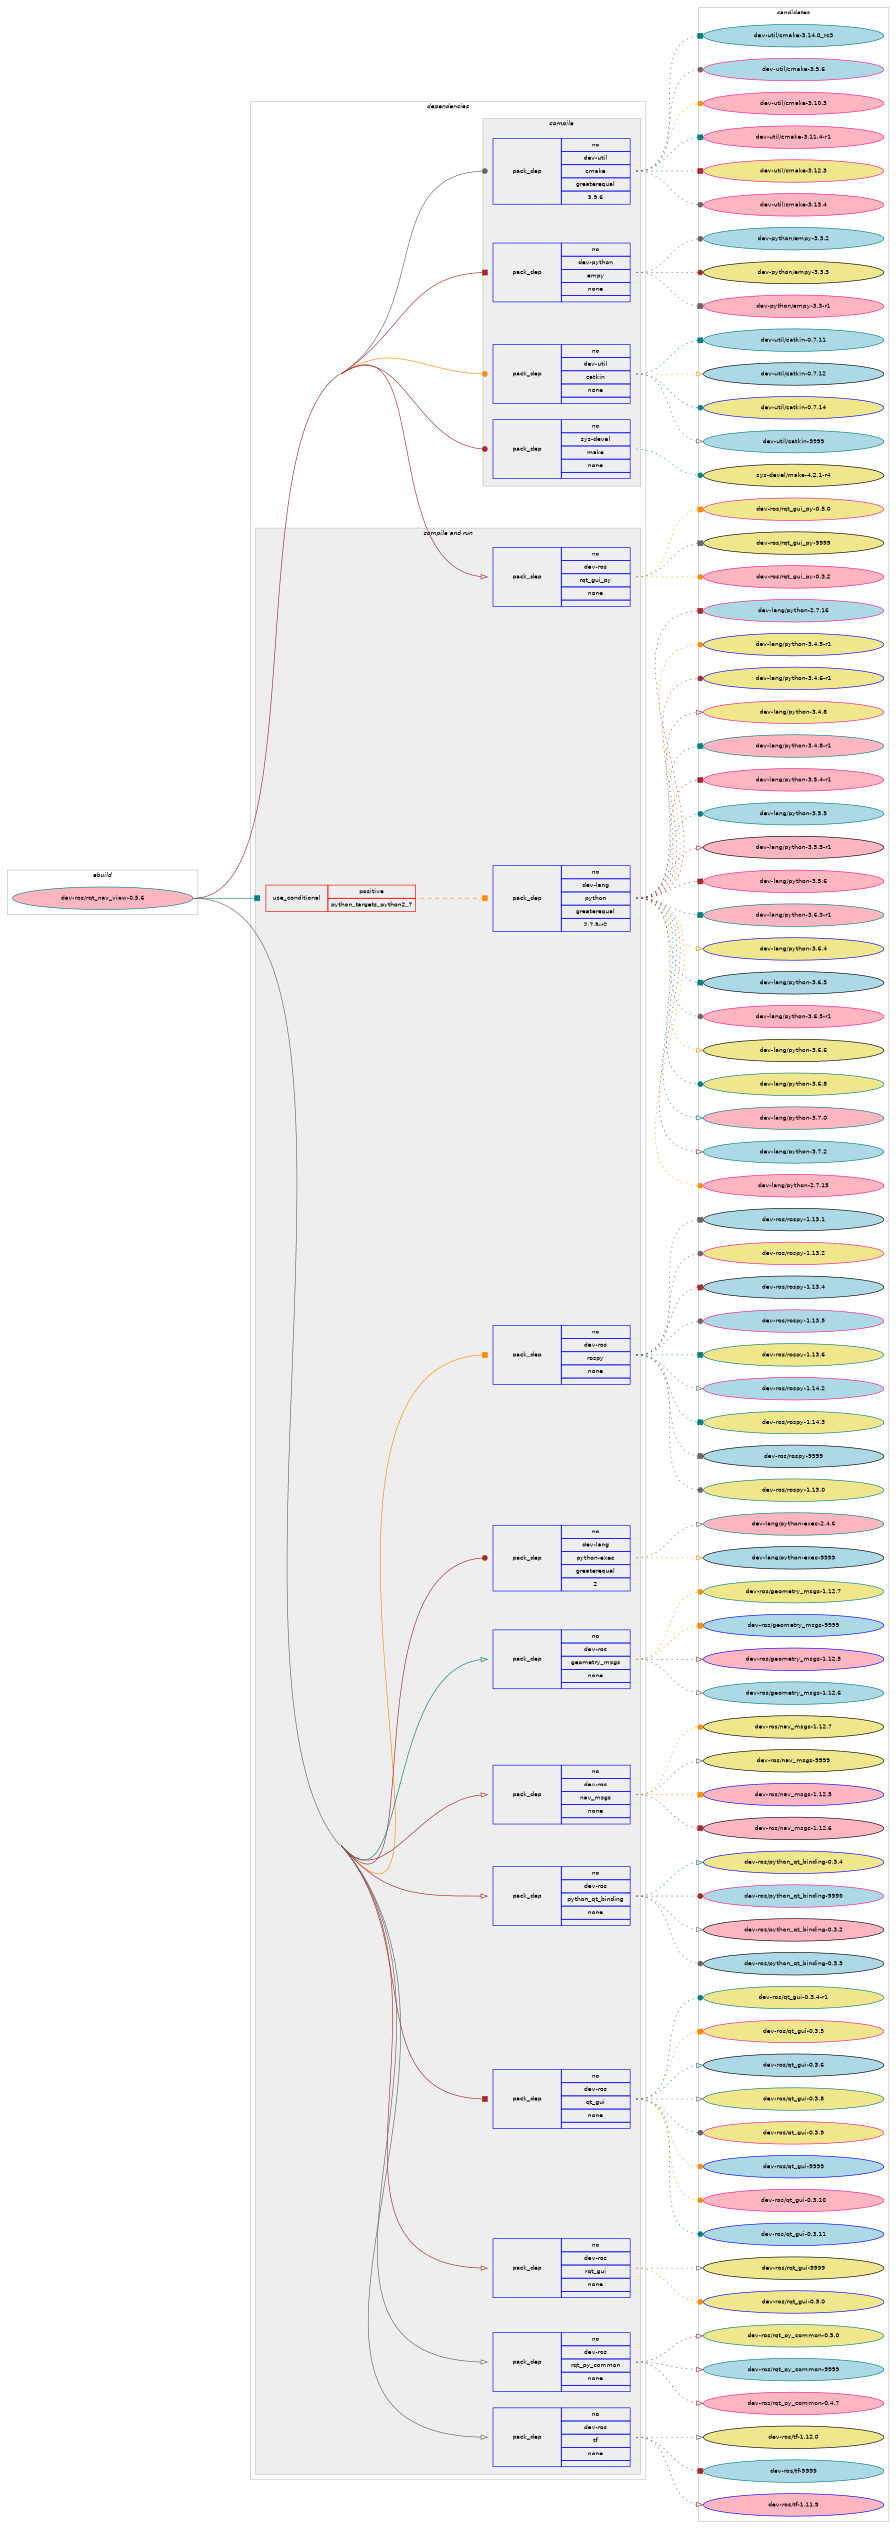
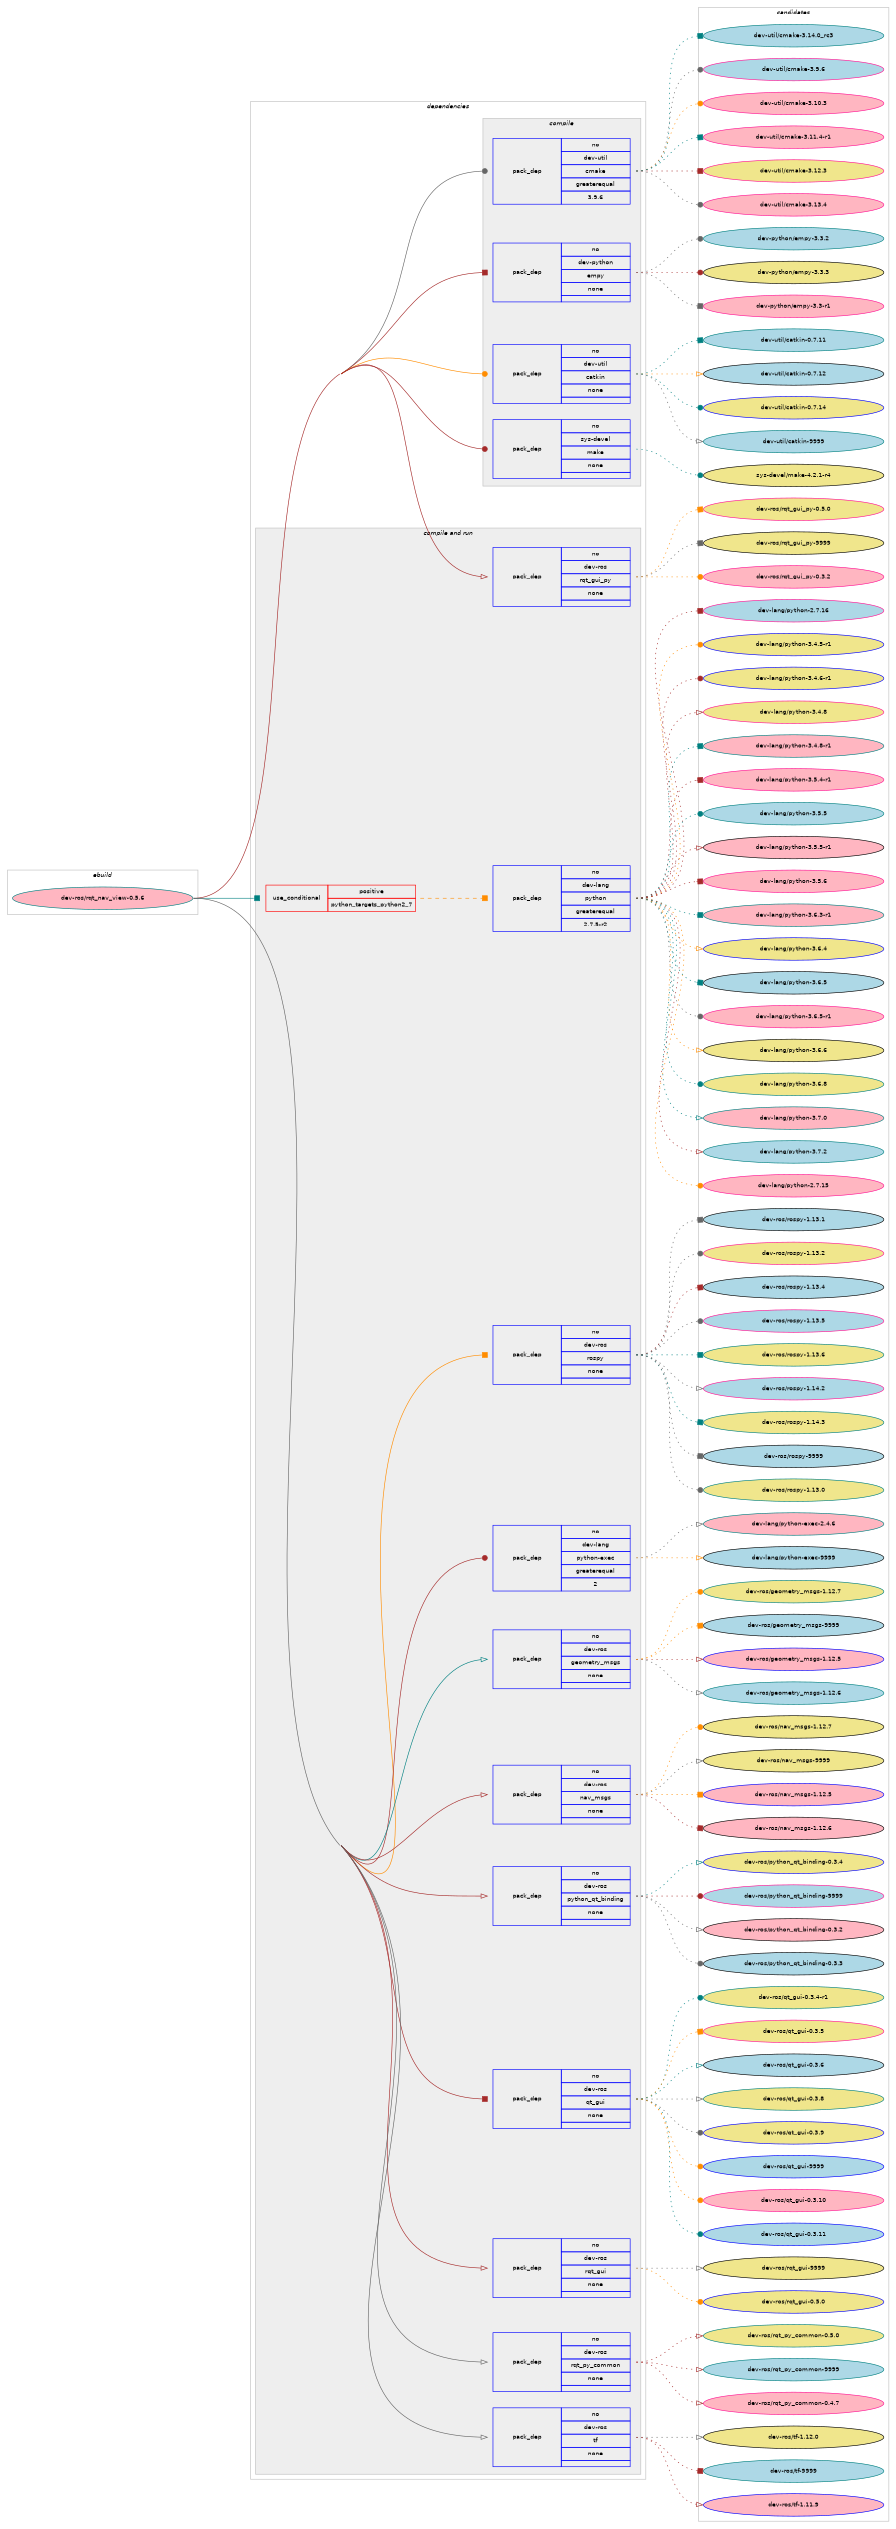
(794, 1625) -> (794, 1625)
(794, 2133) -> (794, 2133)
